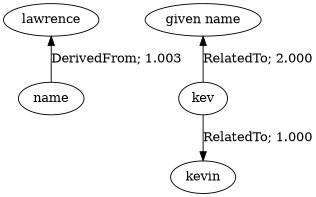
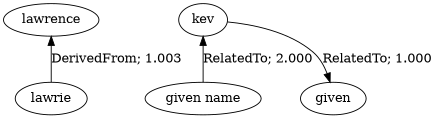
(203, 64) -> (203, 64)
(51, 99) -> (51, 99)
(203, 177) -> (333, 99)
